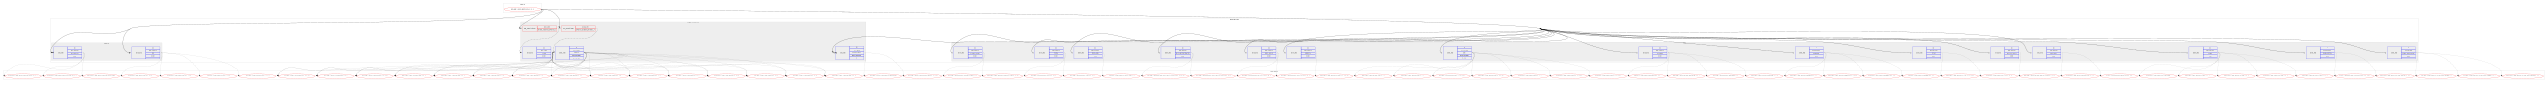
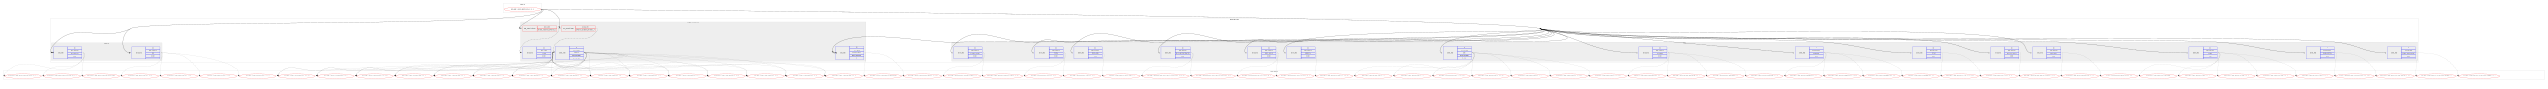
(2523, 76) -> none
